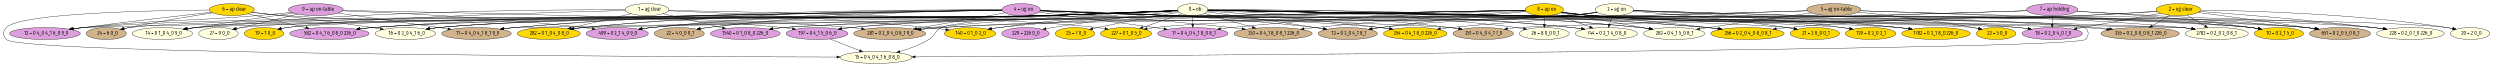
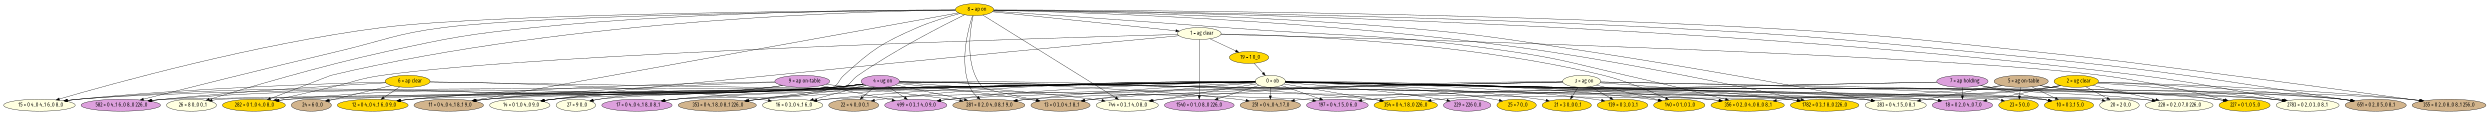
(1149, 17) -> (1084, 21)
(729, 18) -> (1259, 68)
(45, 34) -> (373, 105)
(2140, 34) -> (2449, 105)
(845, 45) -> (465, 92)
